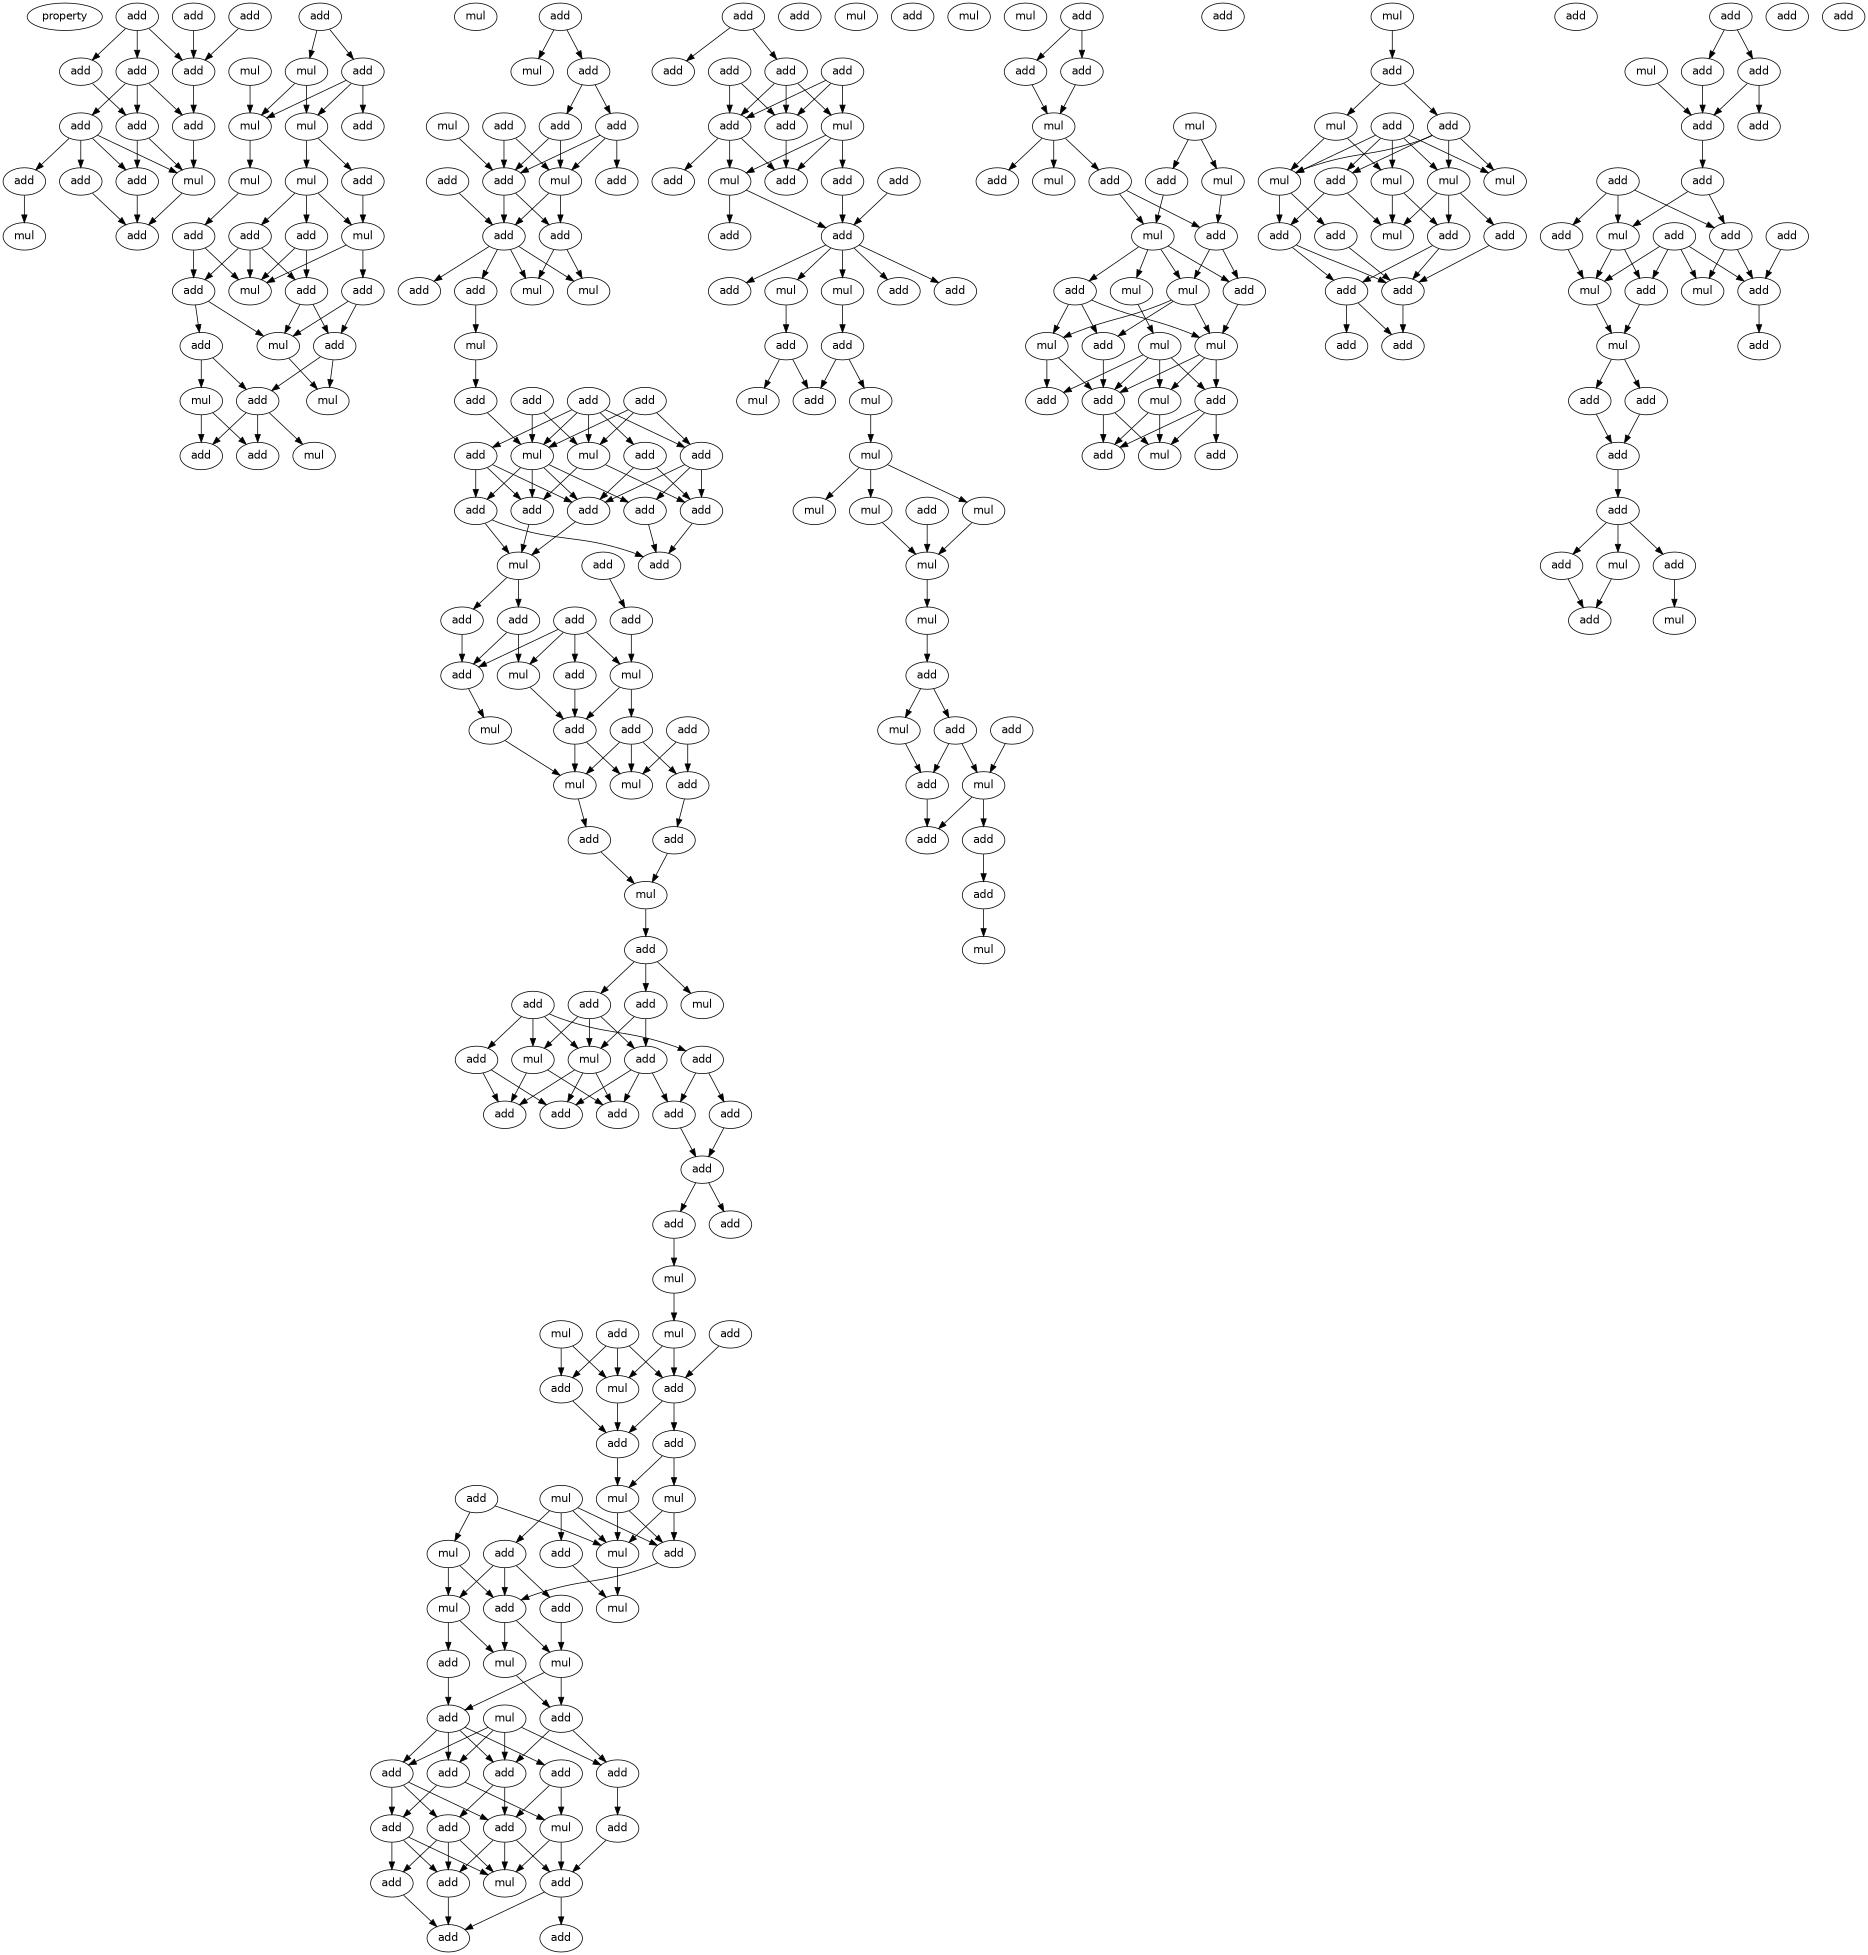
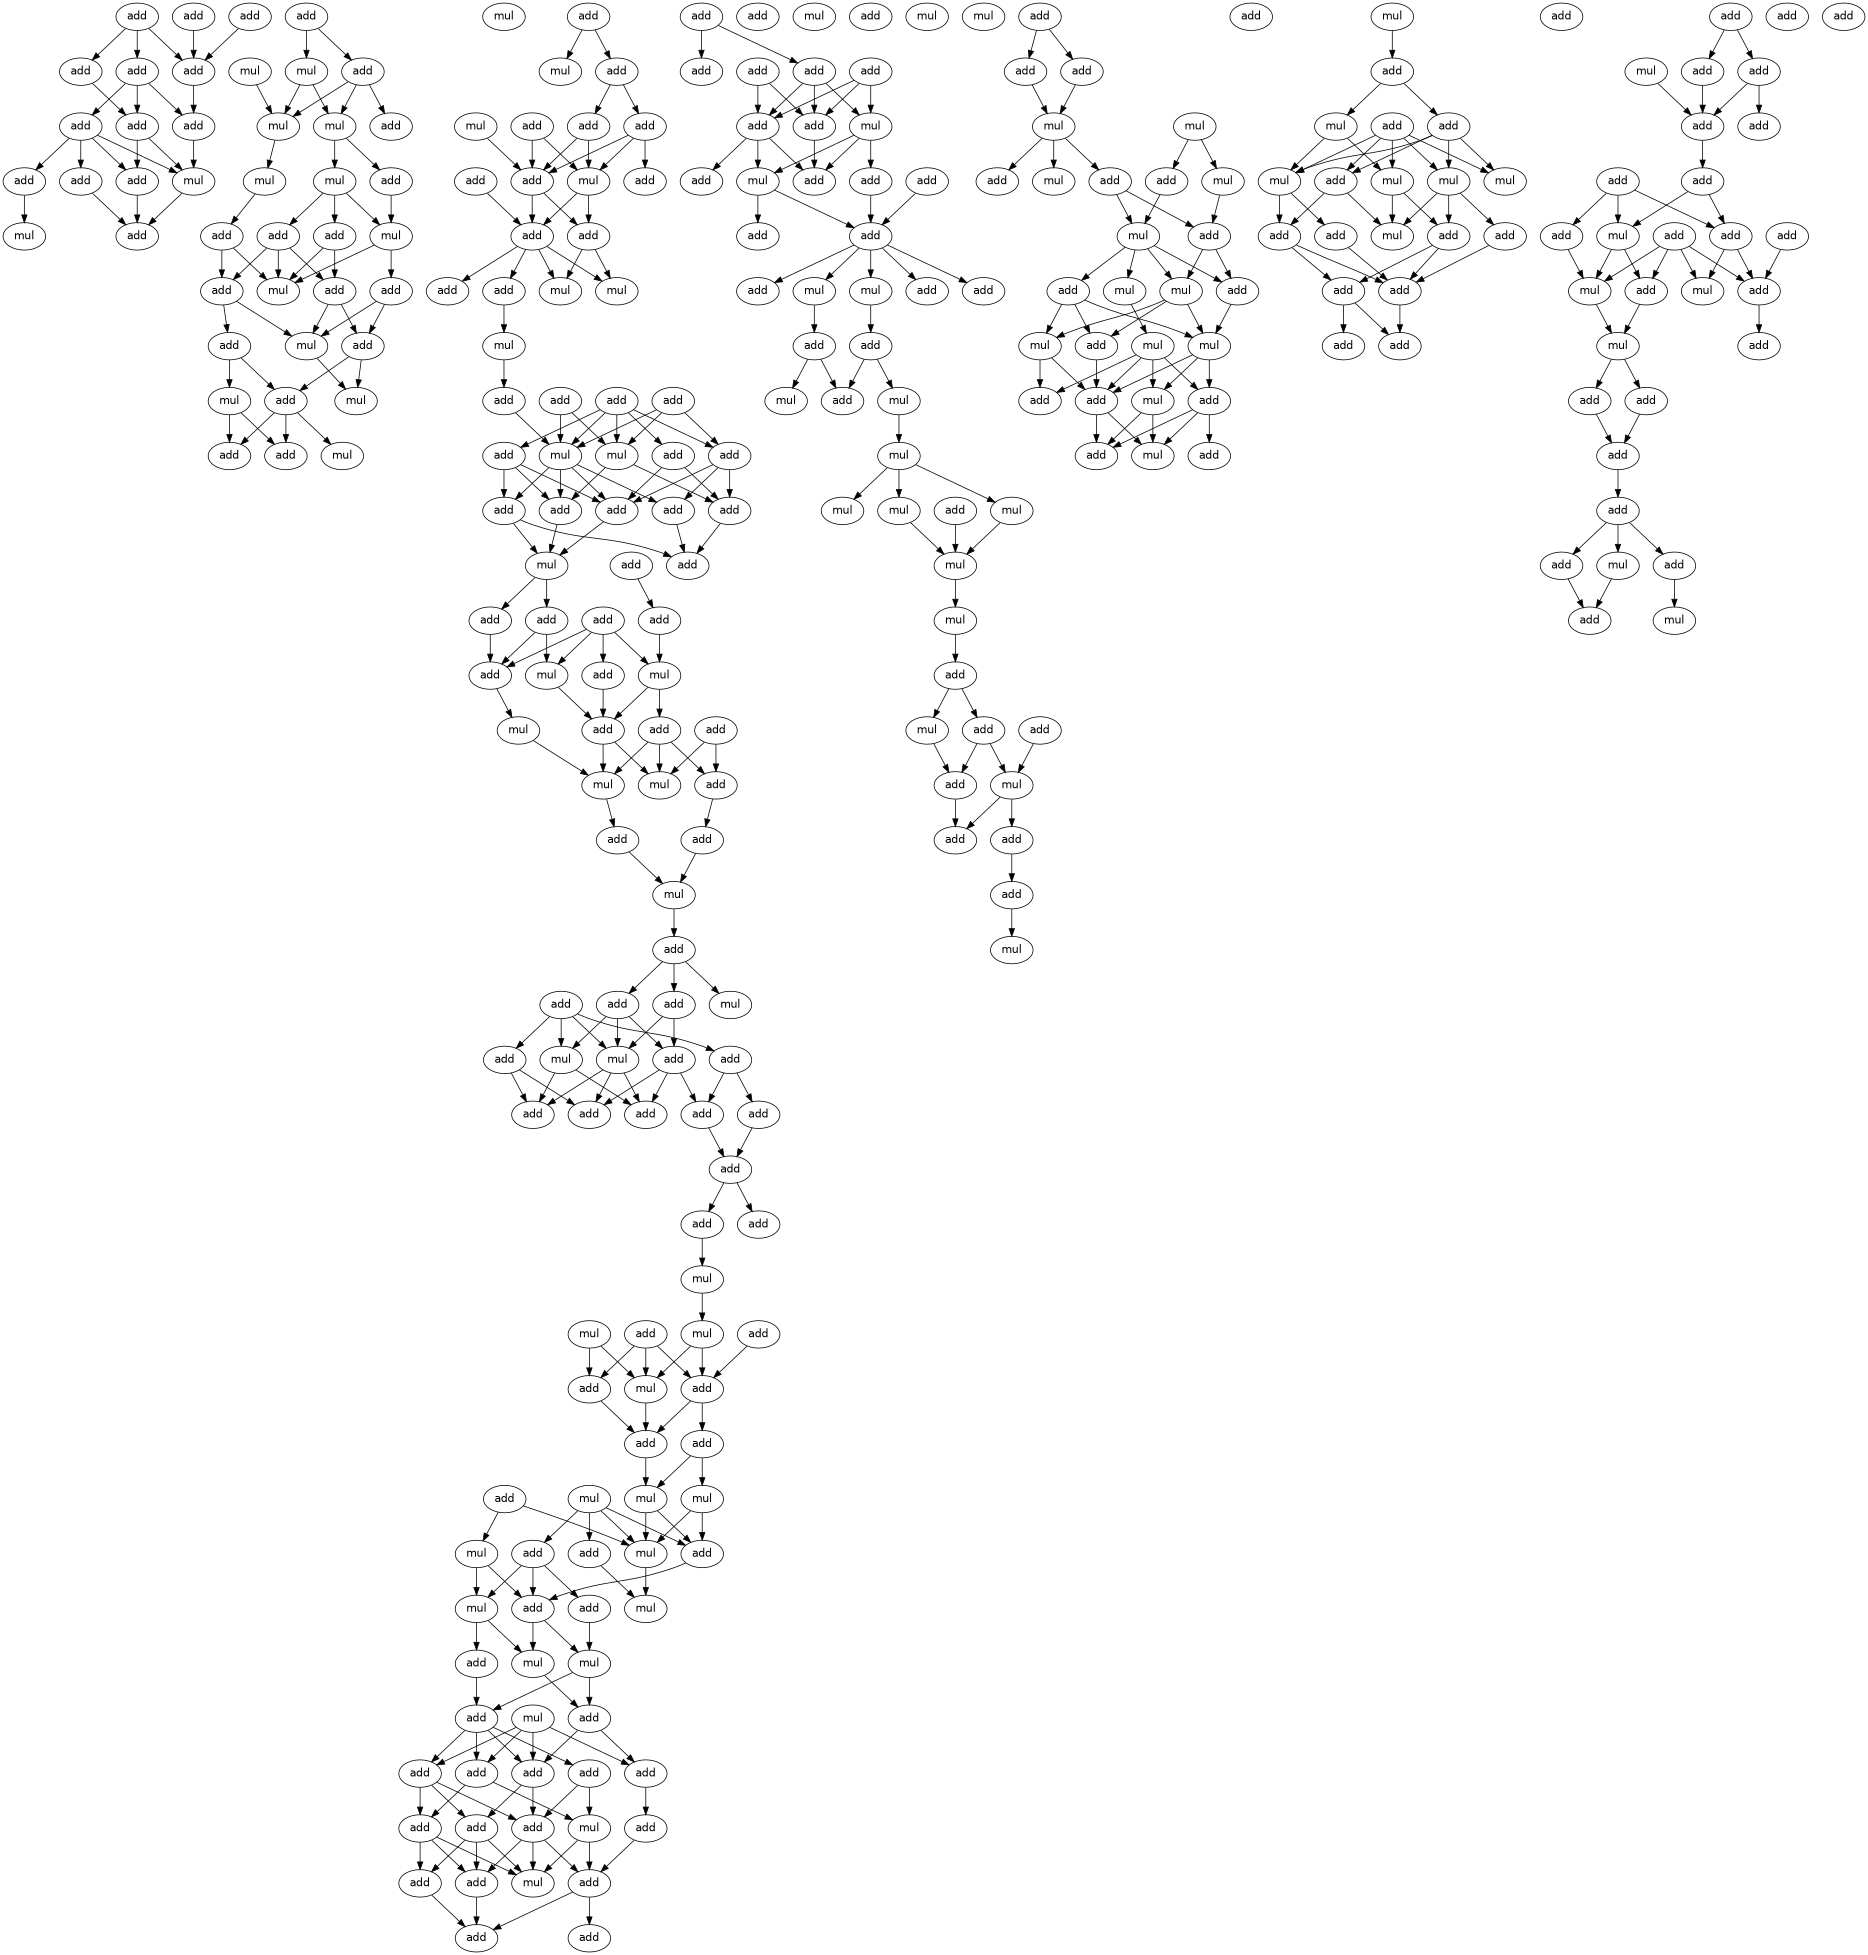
(65, 17) -> none
